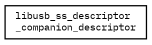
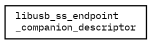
(76, 22) -> (76, 22)
